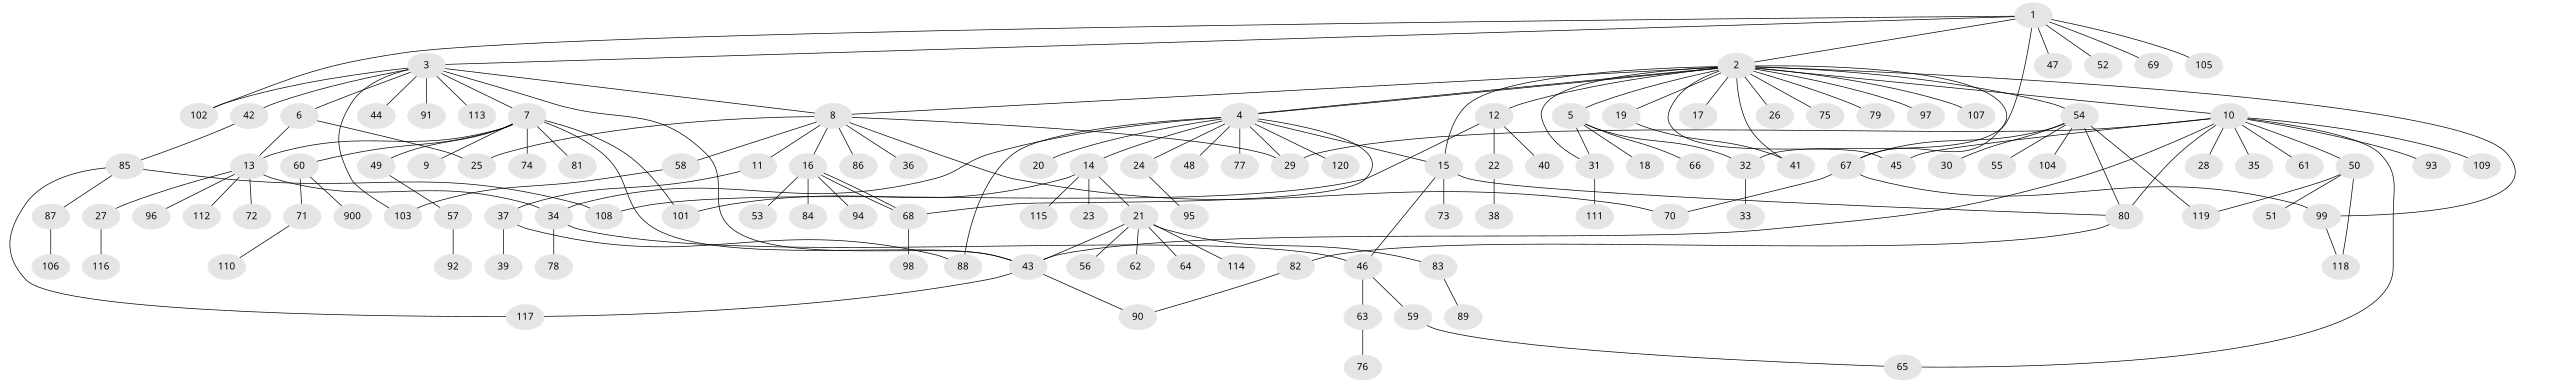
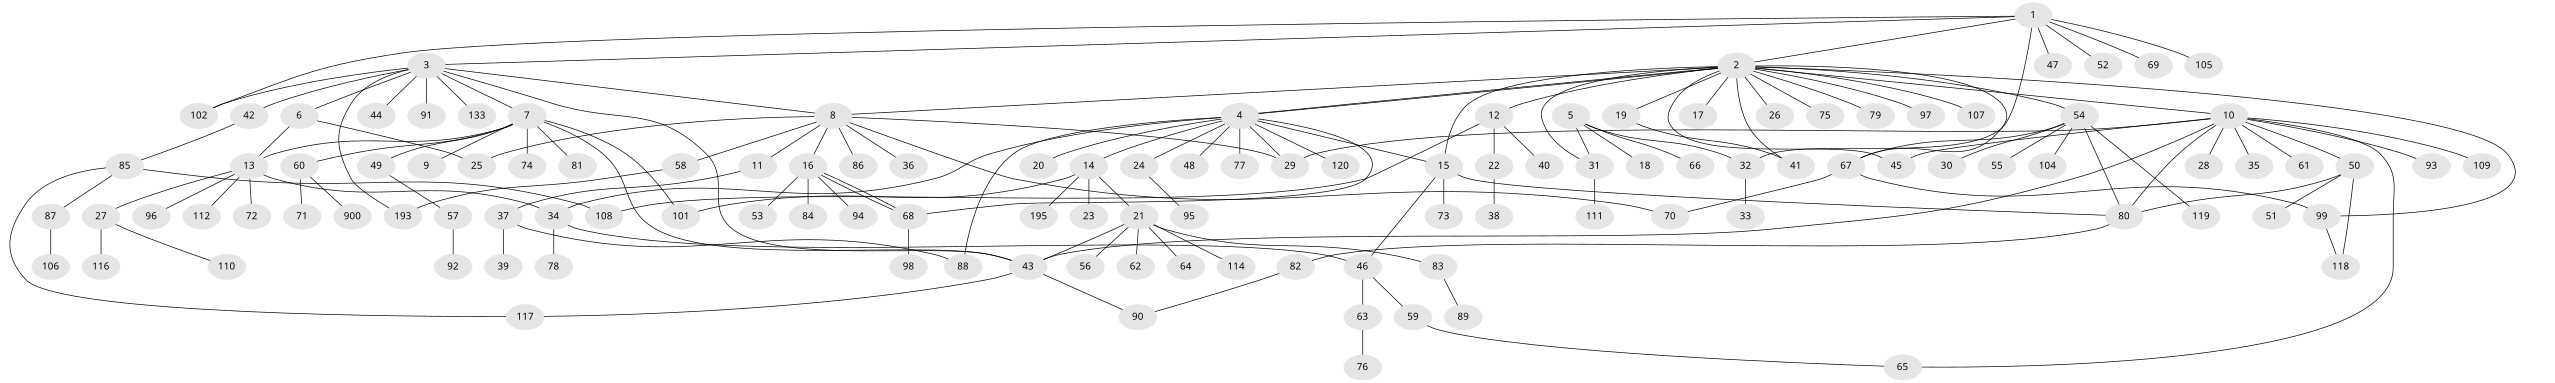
(1651, 86) -> none
(477, 116) -> (477, 116)
(2280, 194) -> (2231, 196)
(403, 217) -> (403, 217)
(1039, 217) -> (1039, 217)
(264, 242) -> (163, 244)
